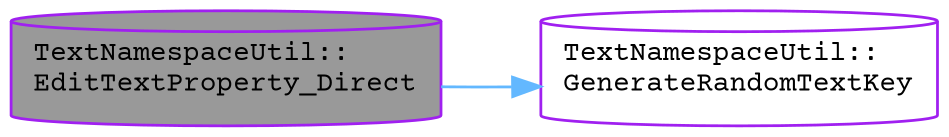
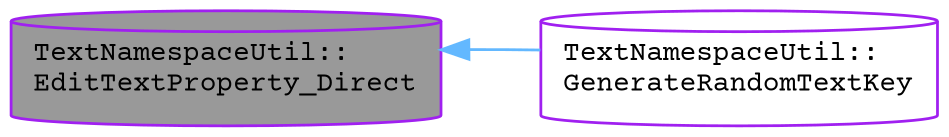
(477, 87) -> (505, 50)
